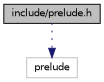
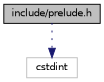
(52, 68) -> (52, 68)
